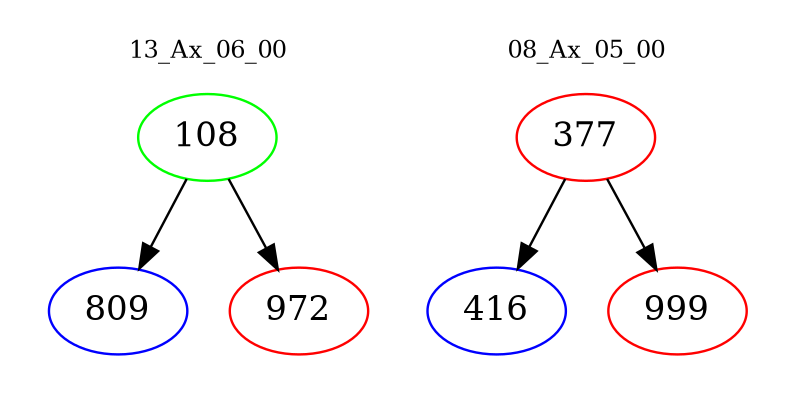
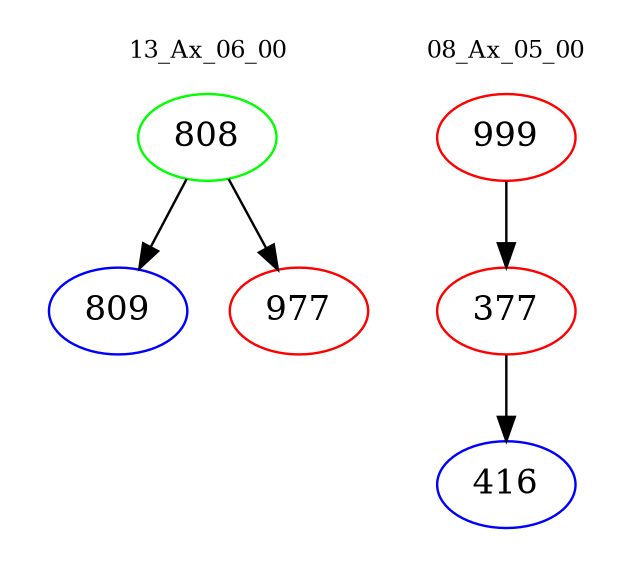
(207, 137) -> (207, 137)
(626, 213) -> (506, 212)
(299, 311) -> (299, 311)
